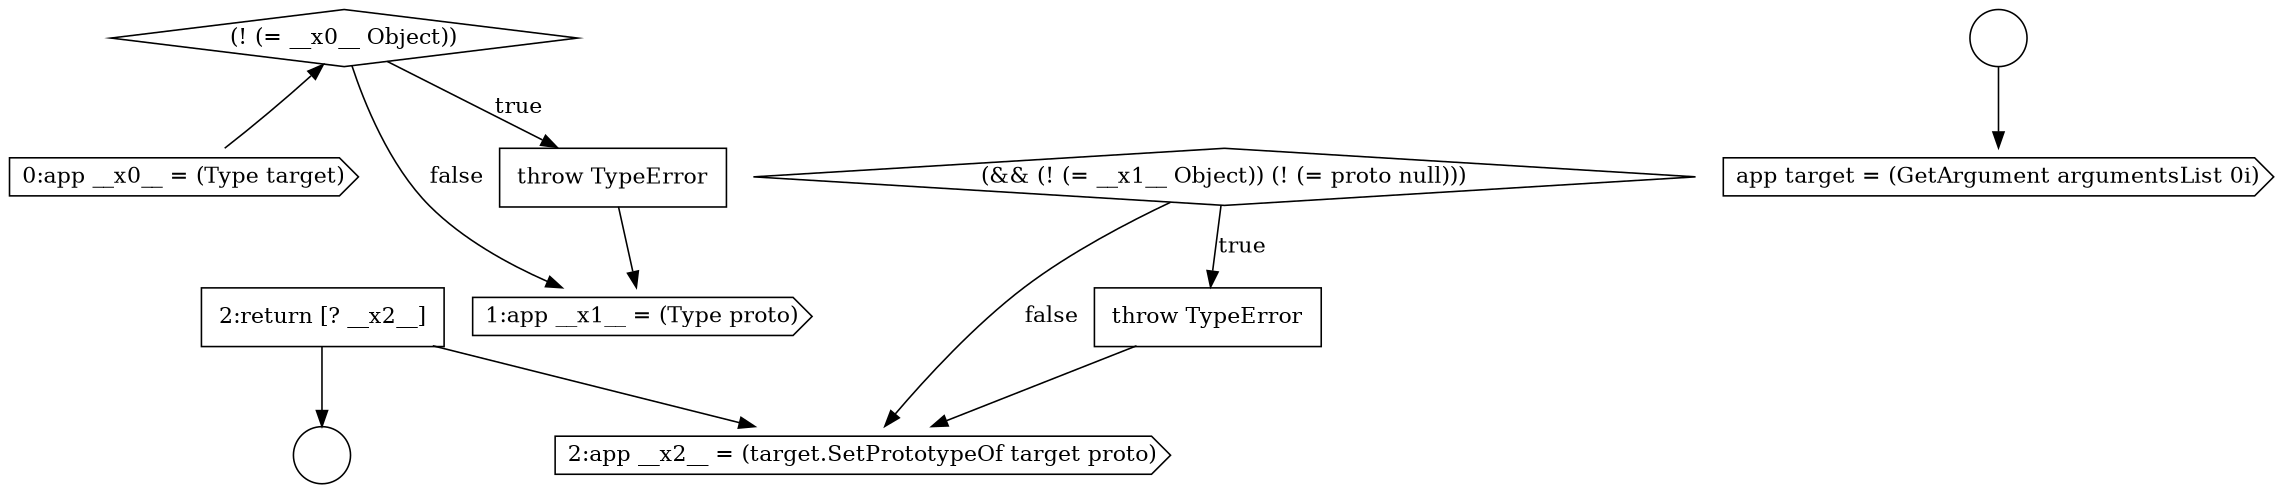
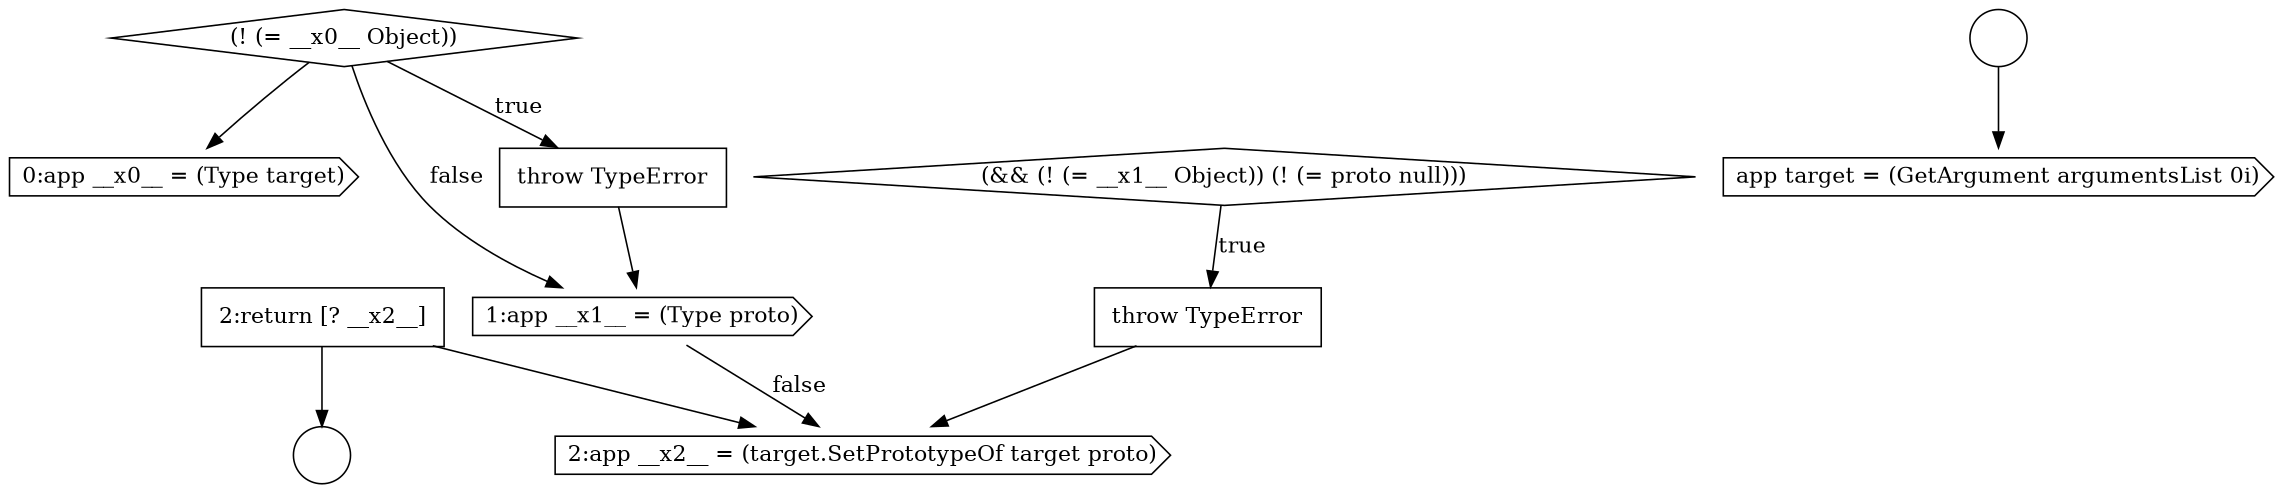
(269, 113) -> (264, 99)
(1020, 291) -> (746, 382)
